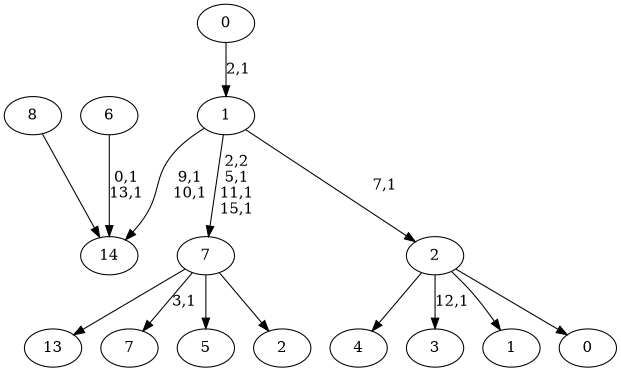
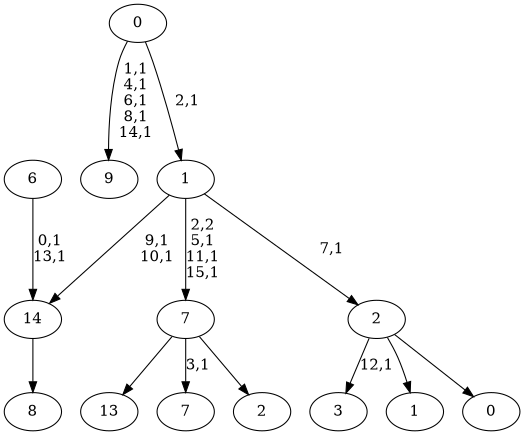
none -> (109, 179)
(68, 181) -> (33, 360)
(206, 348) -> none
(359, 348) -> none
